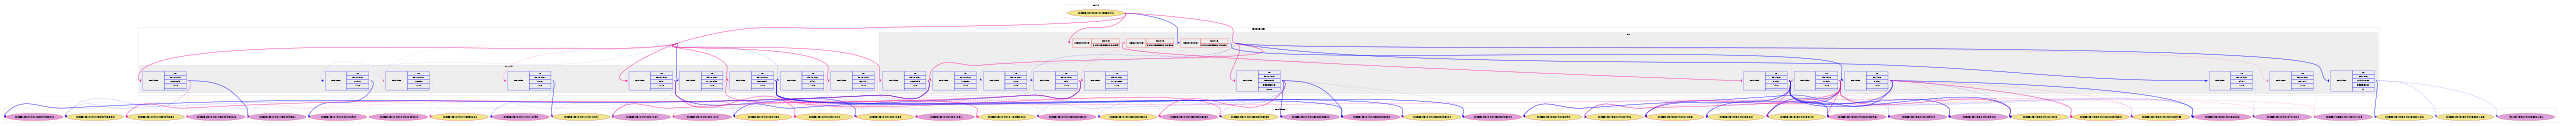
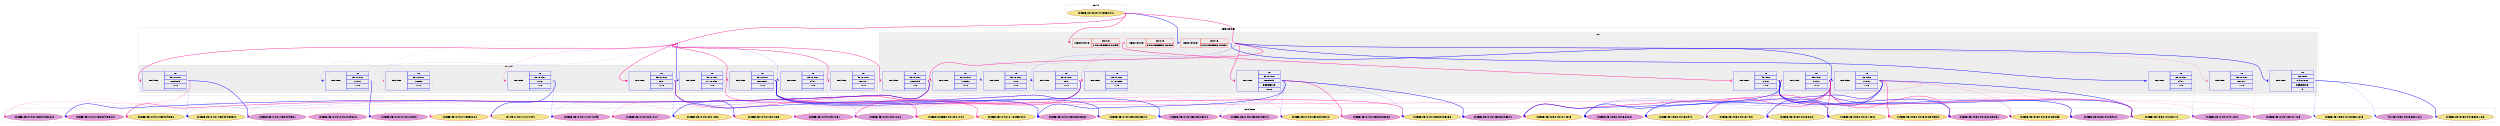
(581, 117) -> (521, 117)
(824, 117) -> (946, 117)
(1918, 117) -> none
(2344, 117) -> (2283, 117)
